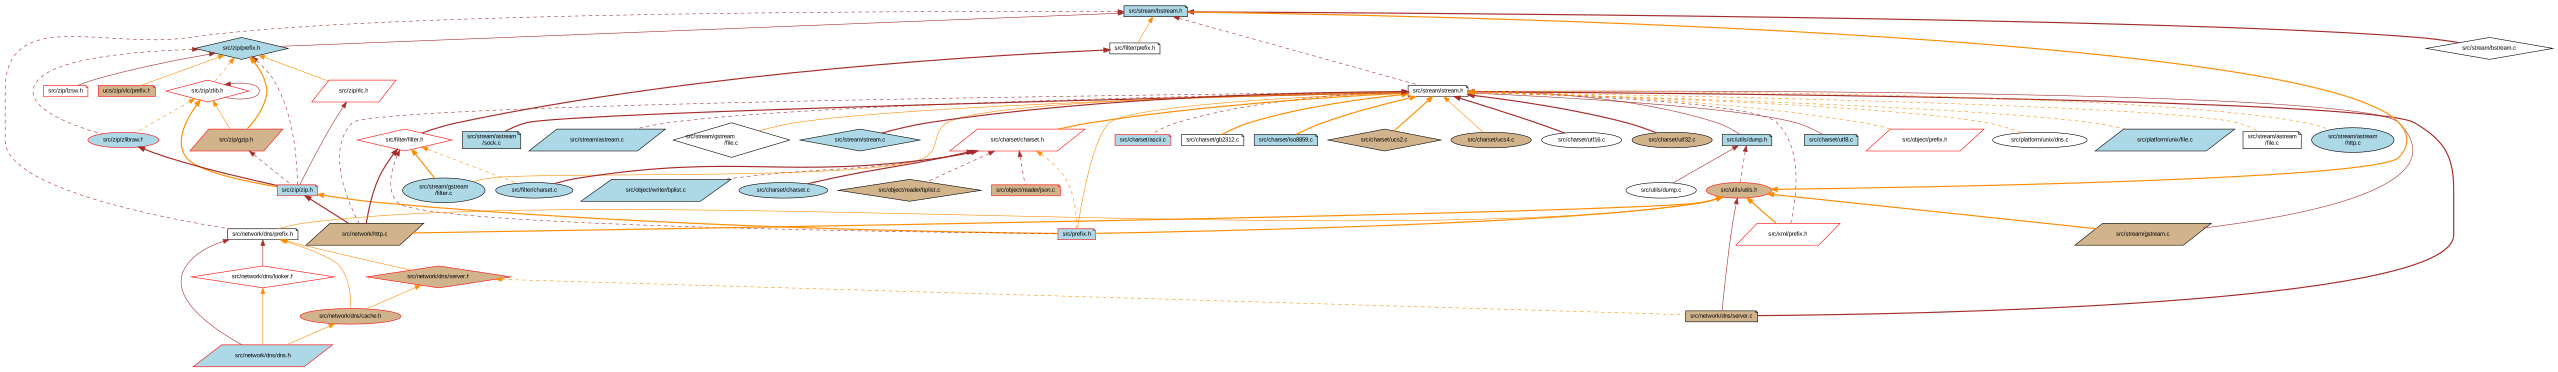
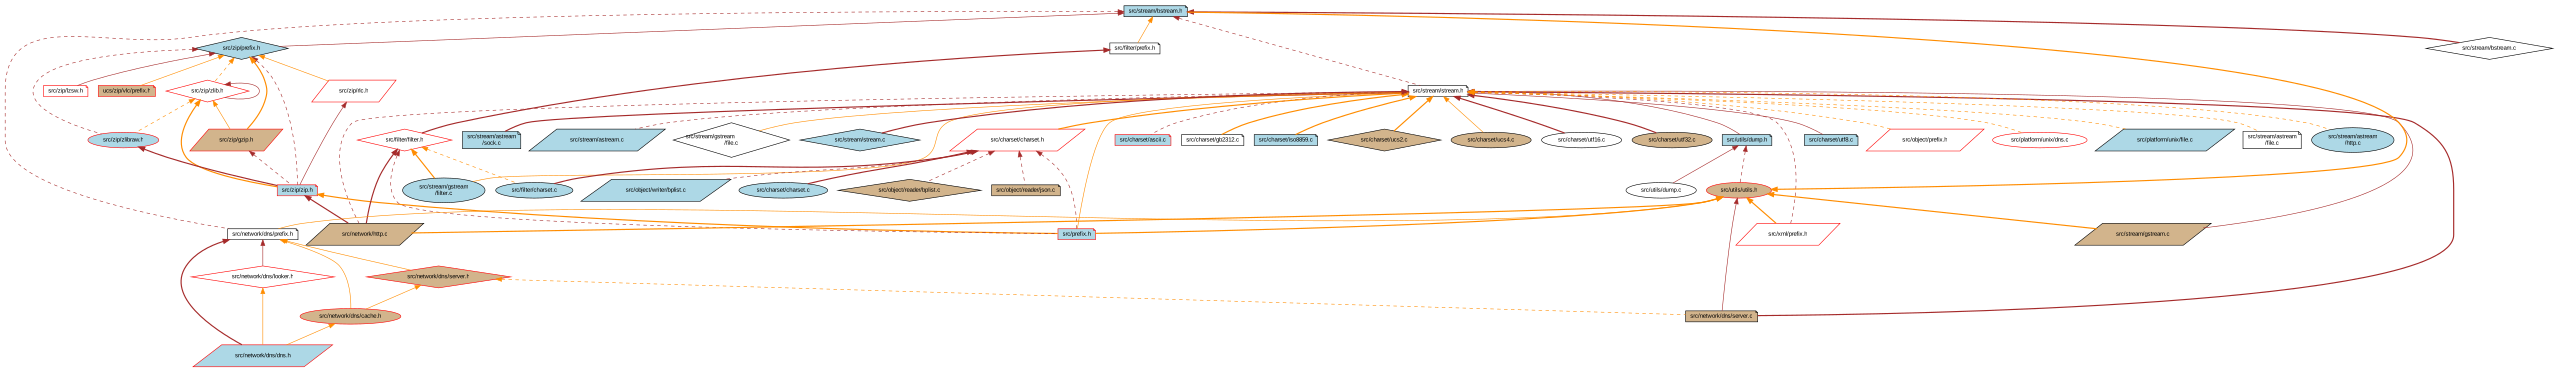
(2040, 140) -> (2040, 140)
(1069, 186) -> (1069, 186)
(1026, 190) -> (1026, 190)
(185, 295) -> (185, 295)
